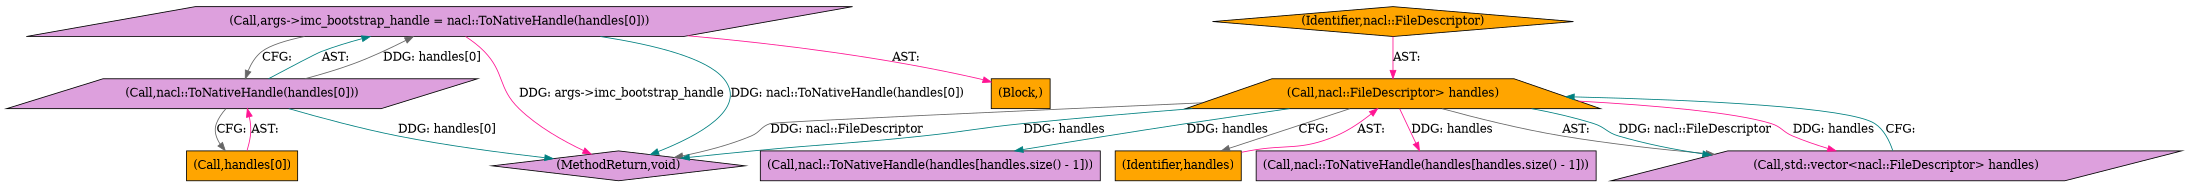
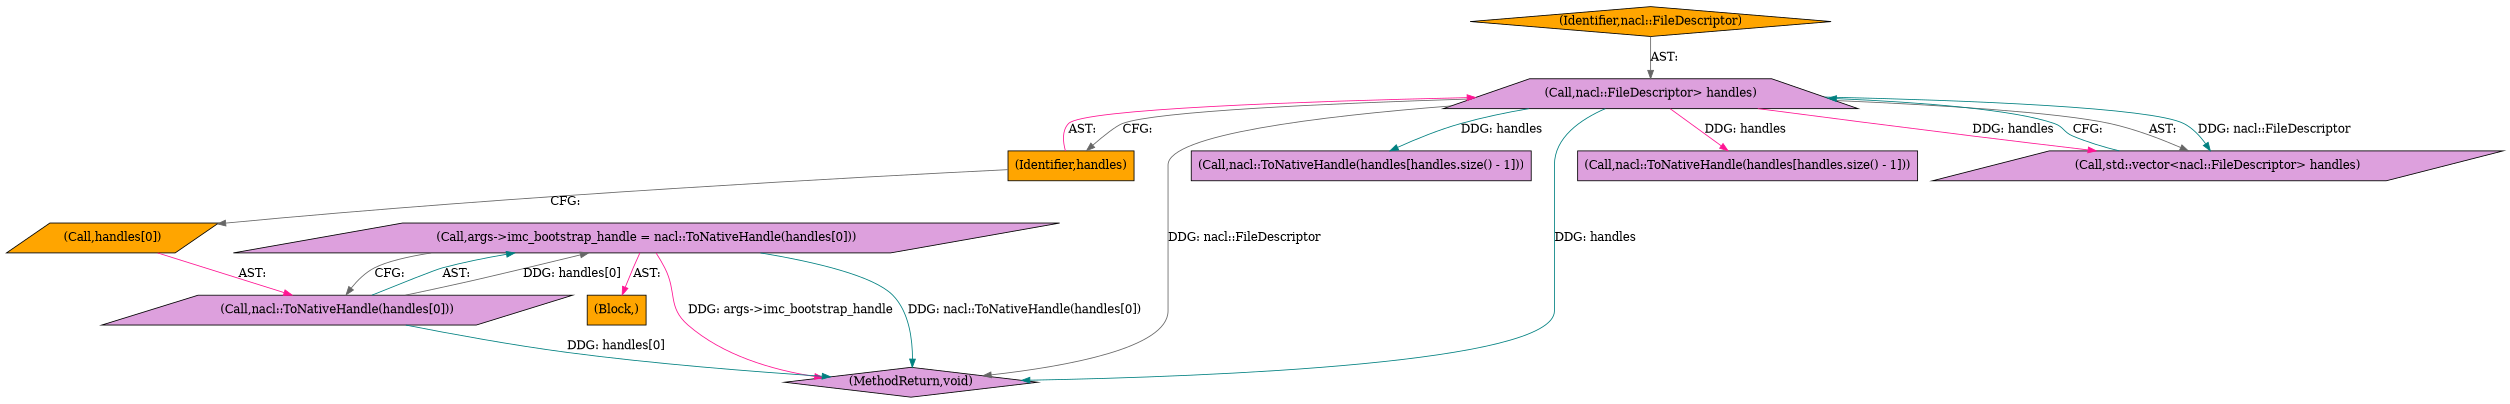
(1393, 53) -> (1651, 53)
(1393, 94) -> (1651, 94)
(216, 126) -> (617, 192)
(242, 166) -> (113, 238)
